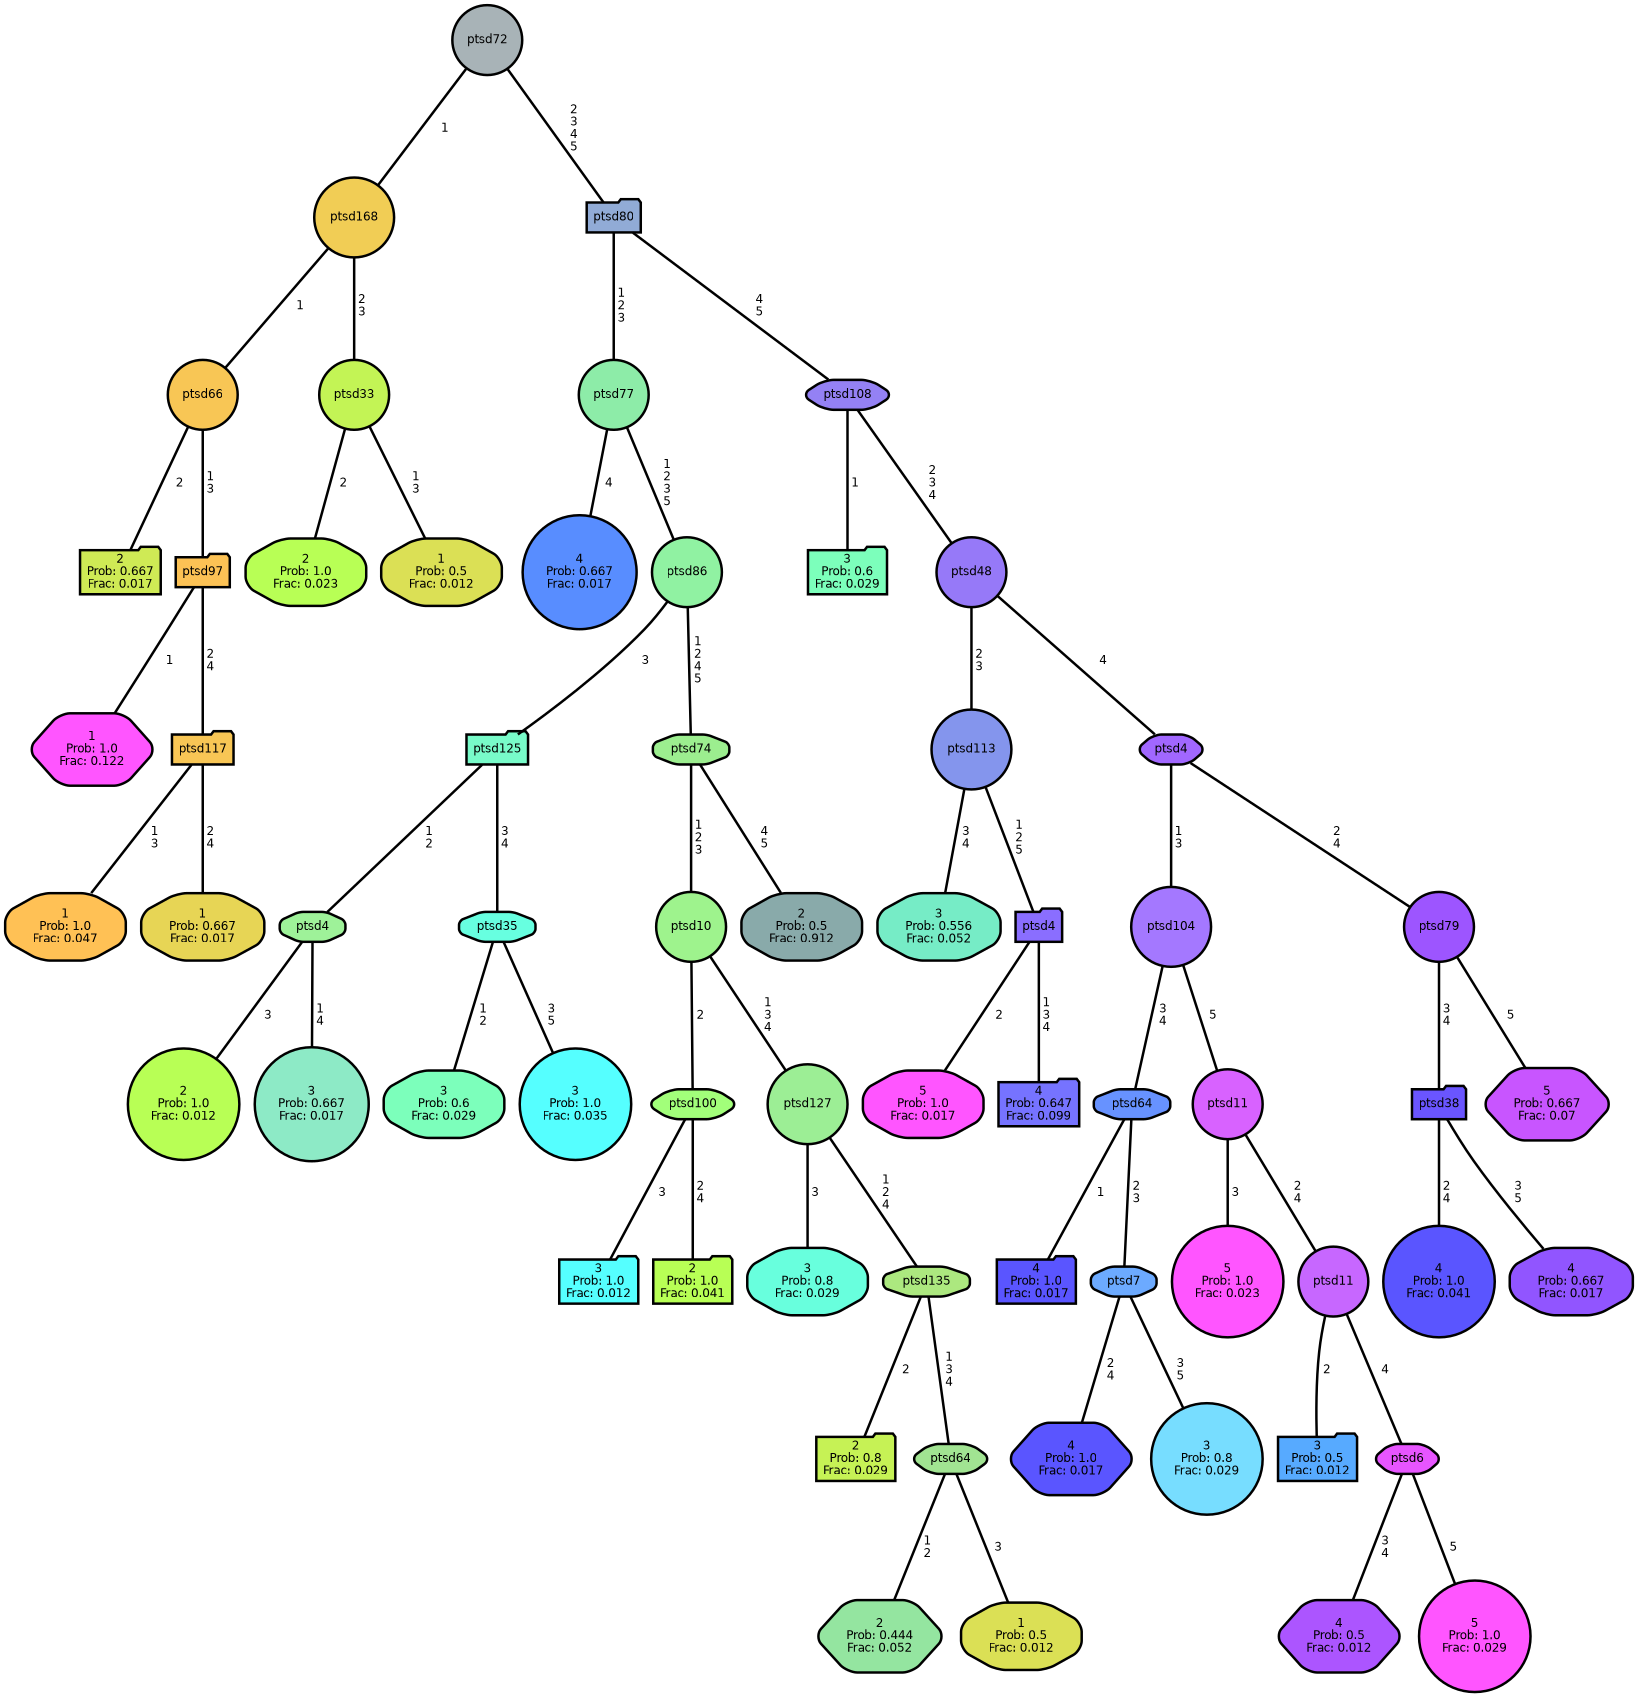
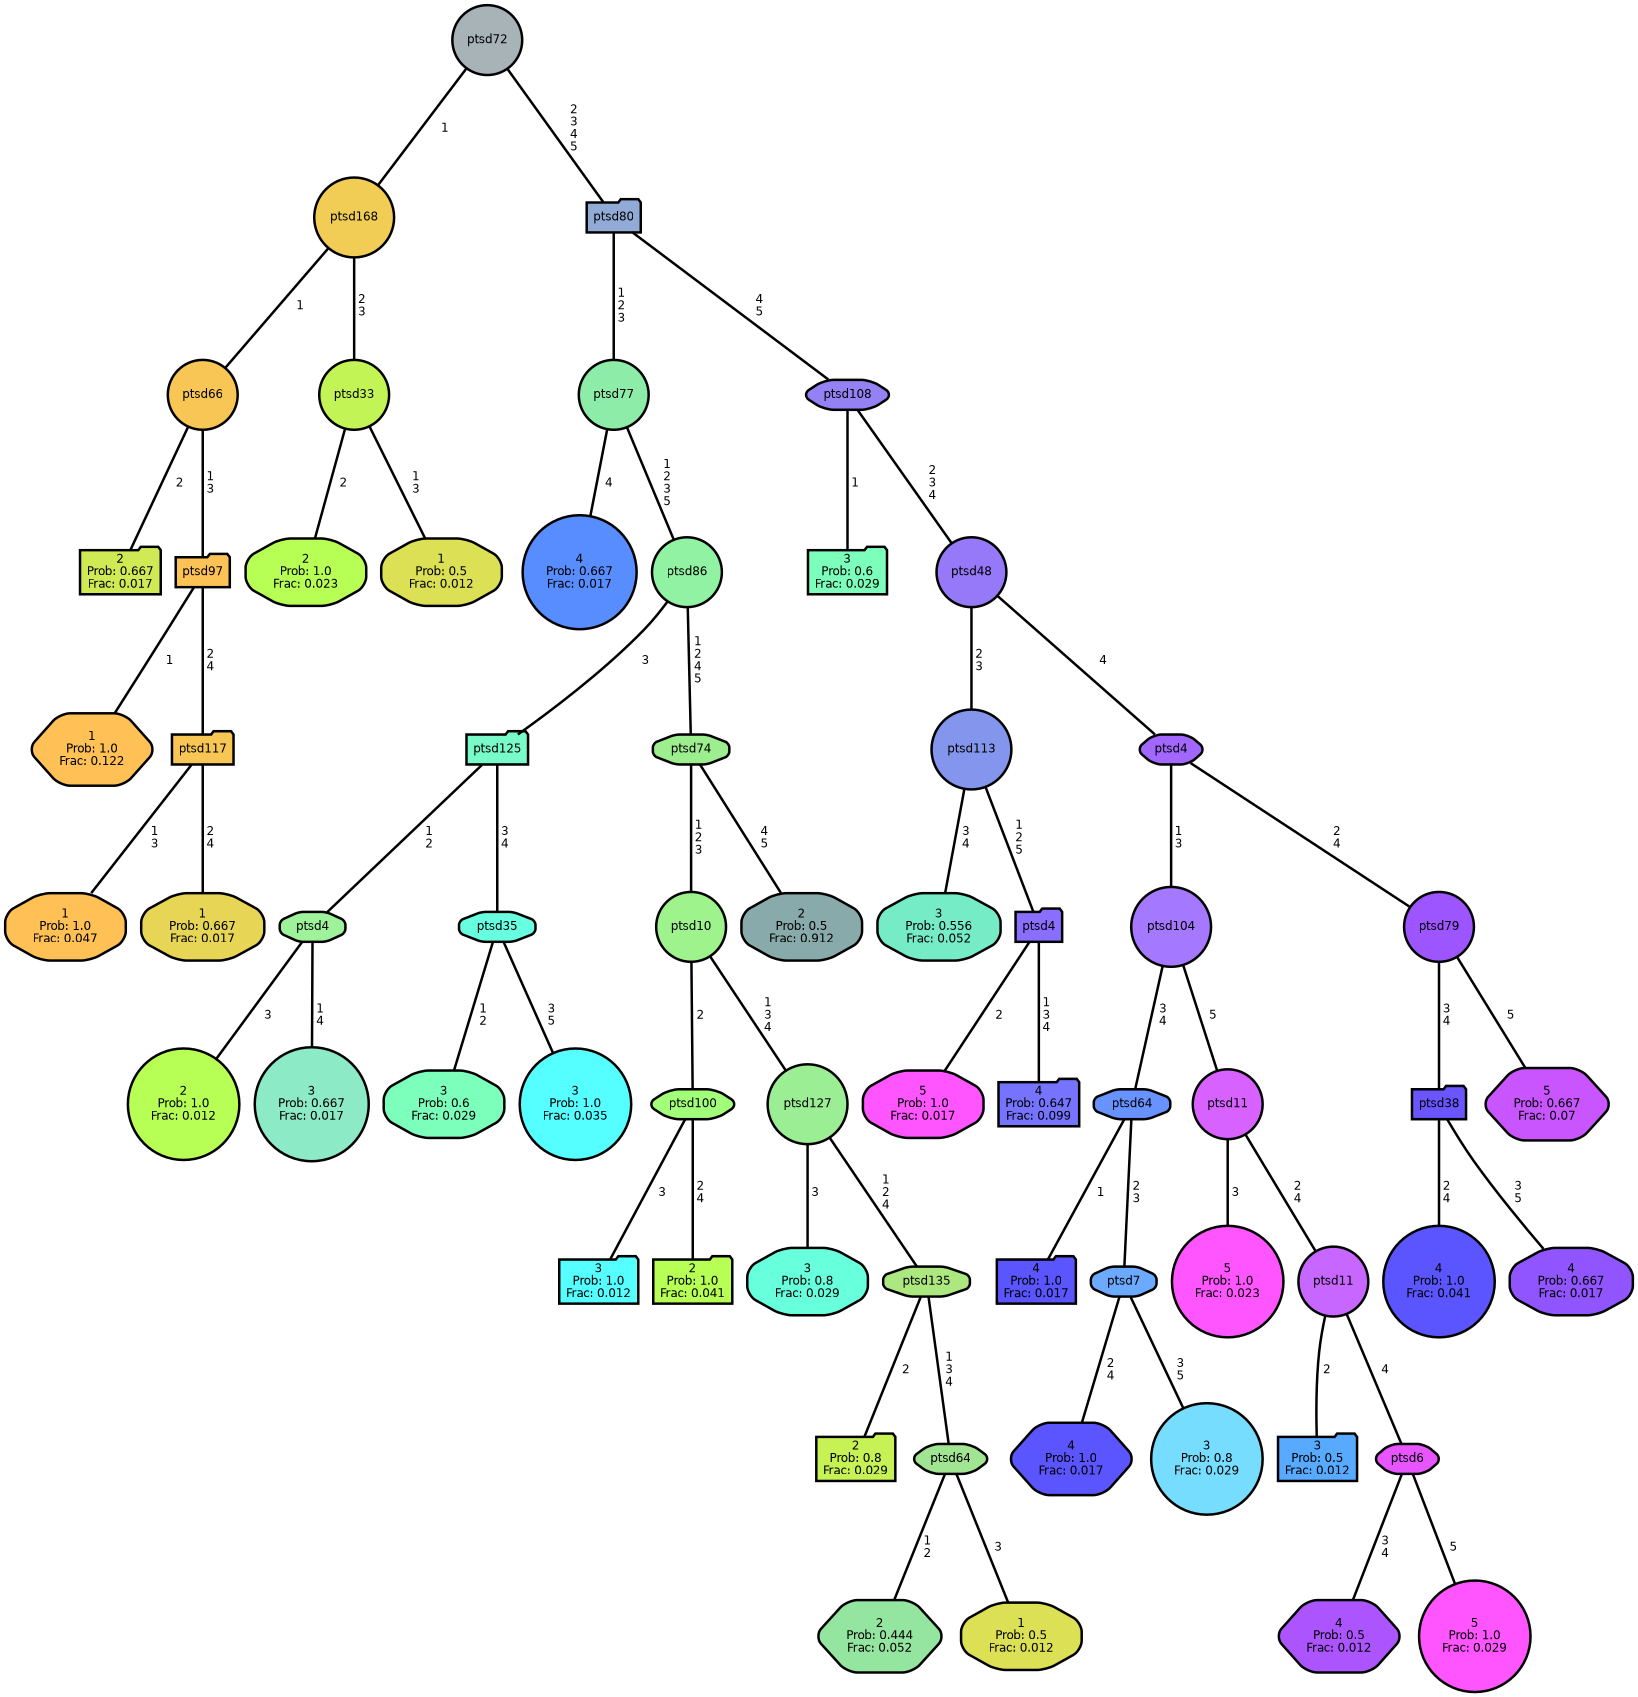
(92, 749) -> (92, 749)
